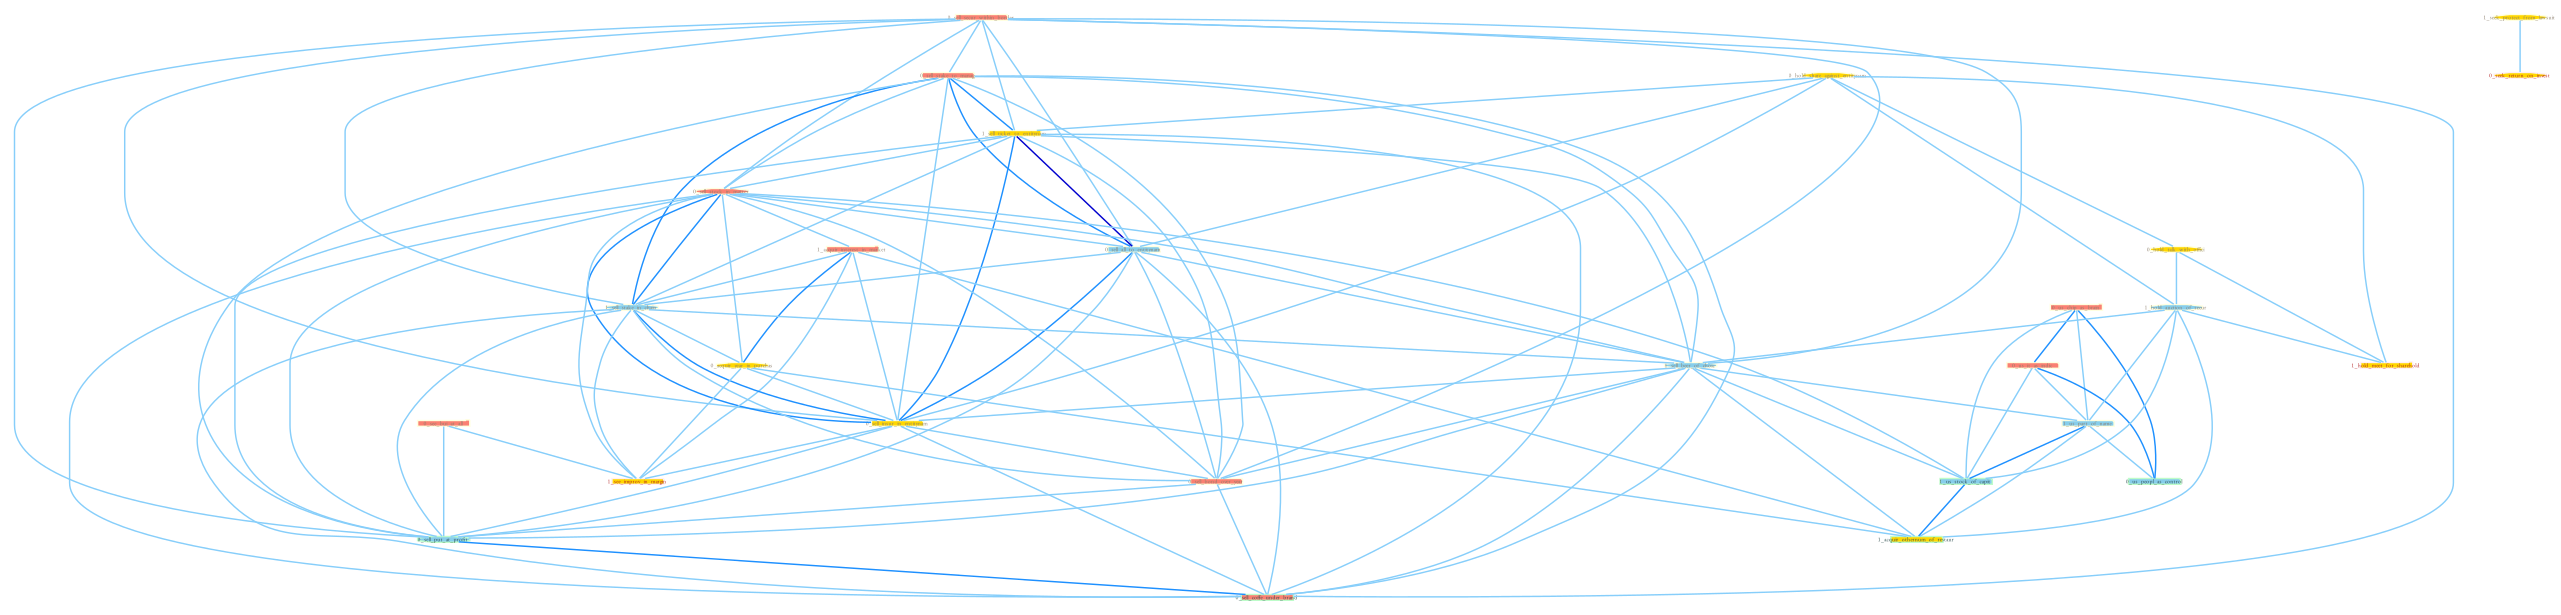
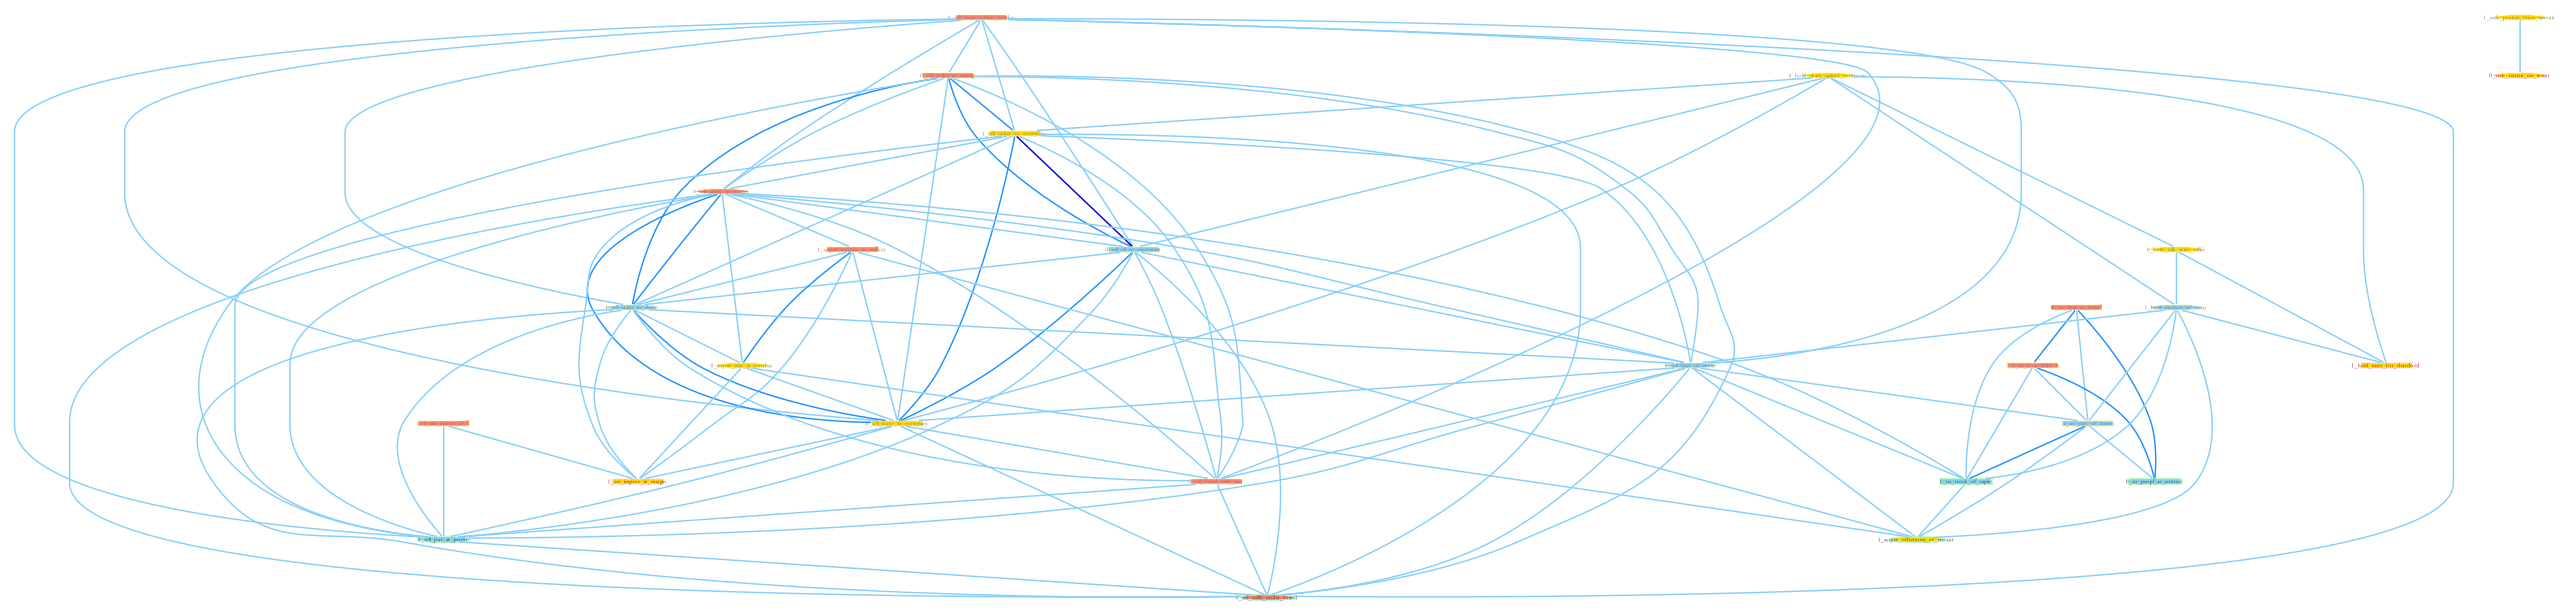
(1942, 510) -> (1942, 510)
(1917, 539) -> (1917, 539)
(852, 568) -> (855, 568)
(1267, 597) -> (1267, 597)
